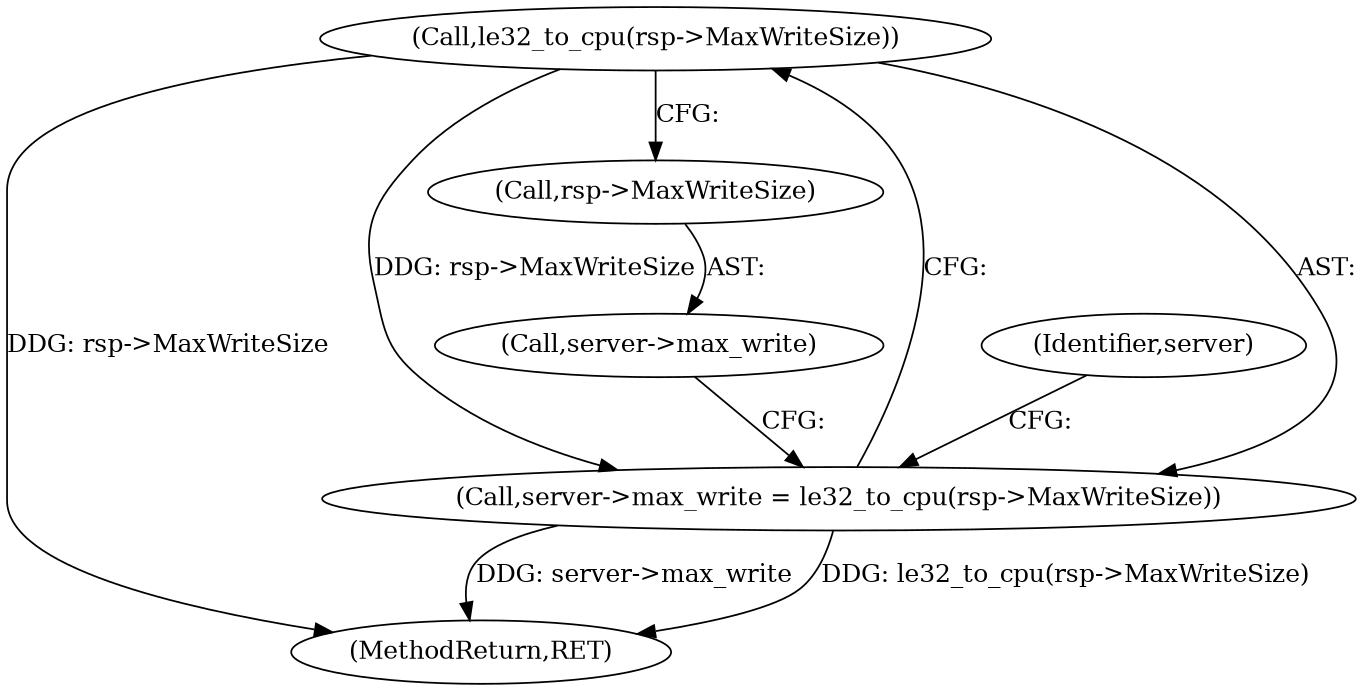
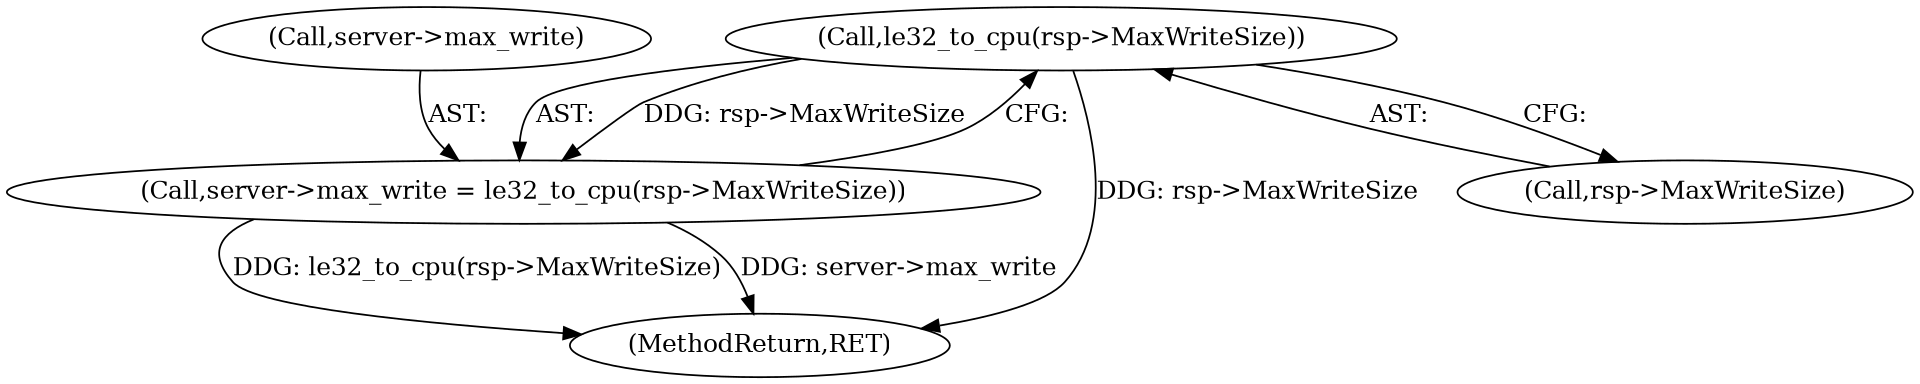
(704, 260) -> (1359, 126)
(1144, 345) -> none
(798, 422) -> (462, 115)
